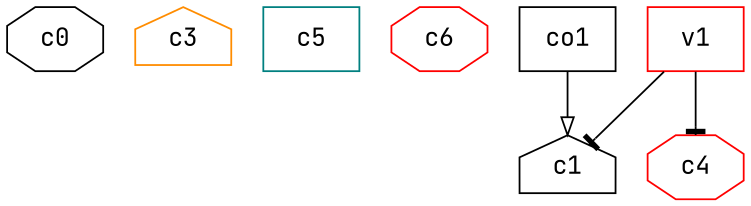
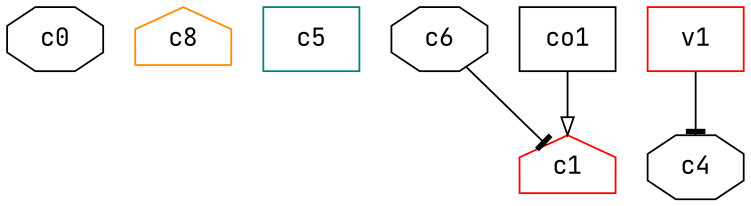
(183, 39) -> (183, 39)
(439, 39) -> (439, 39)
(630, 105) -> (503, 103)
(568, 167) -> (568, 167)
(696, 167) -> (696, 167)
